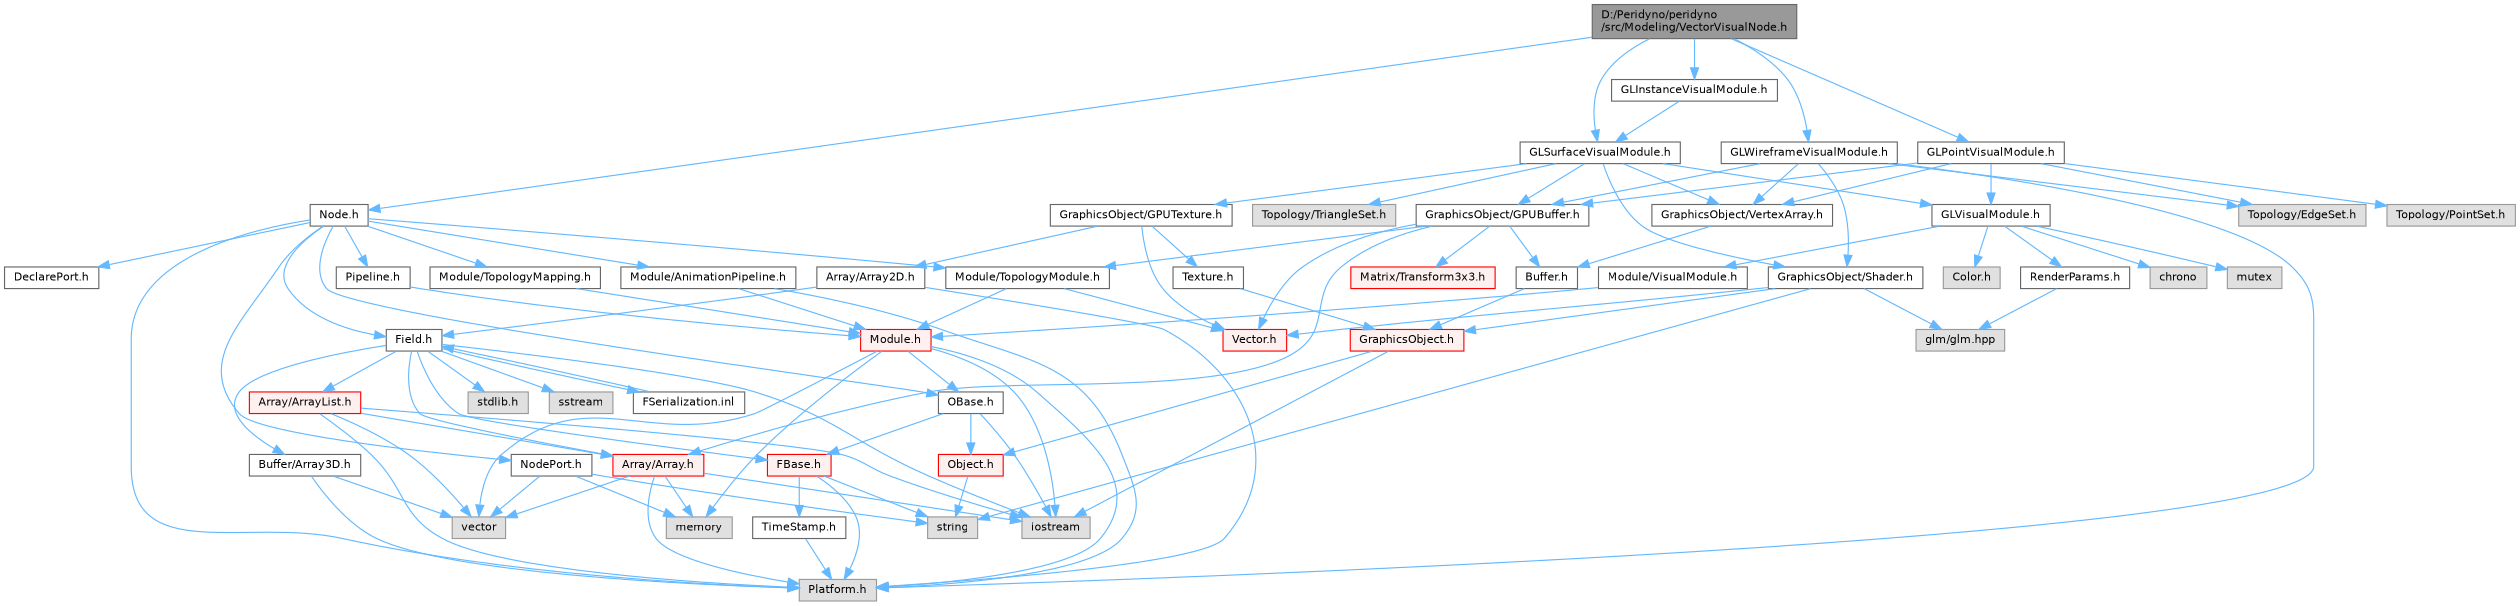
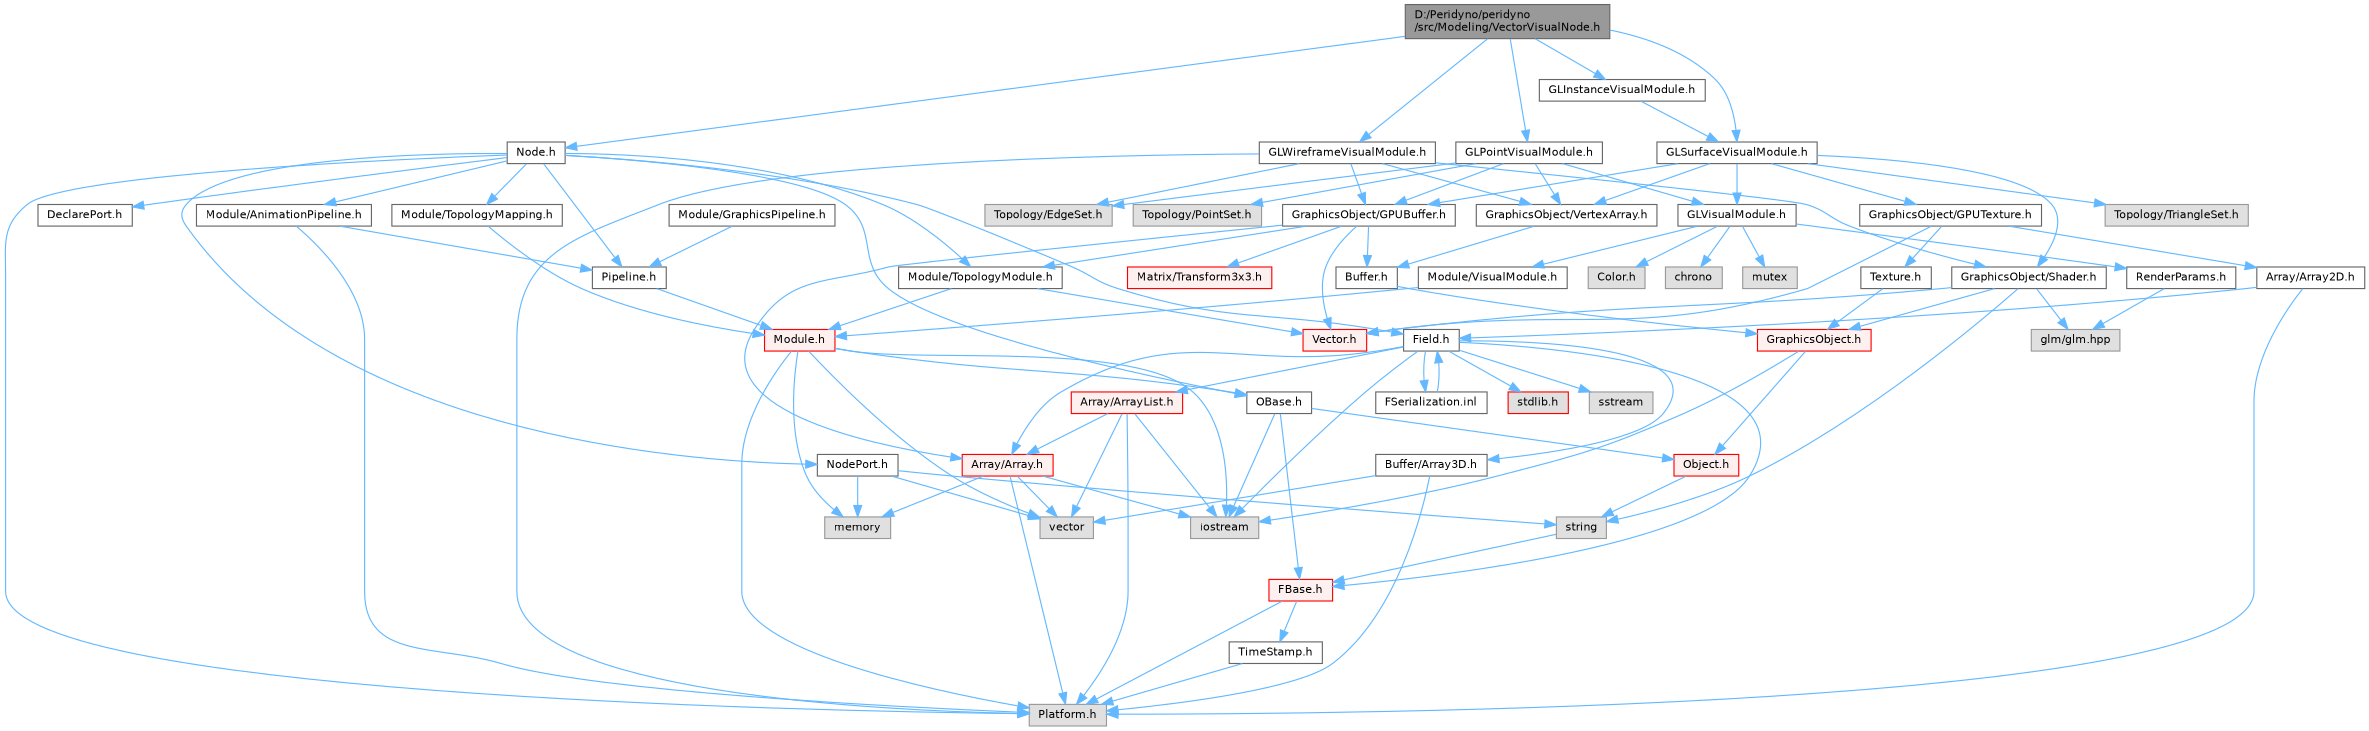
none -> (752, 215)
(797, 307) -> (460, 247)
(498, 403) -> (1538, 403)
(859, 490) -> (1450, 557)
